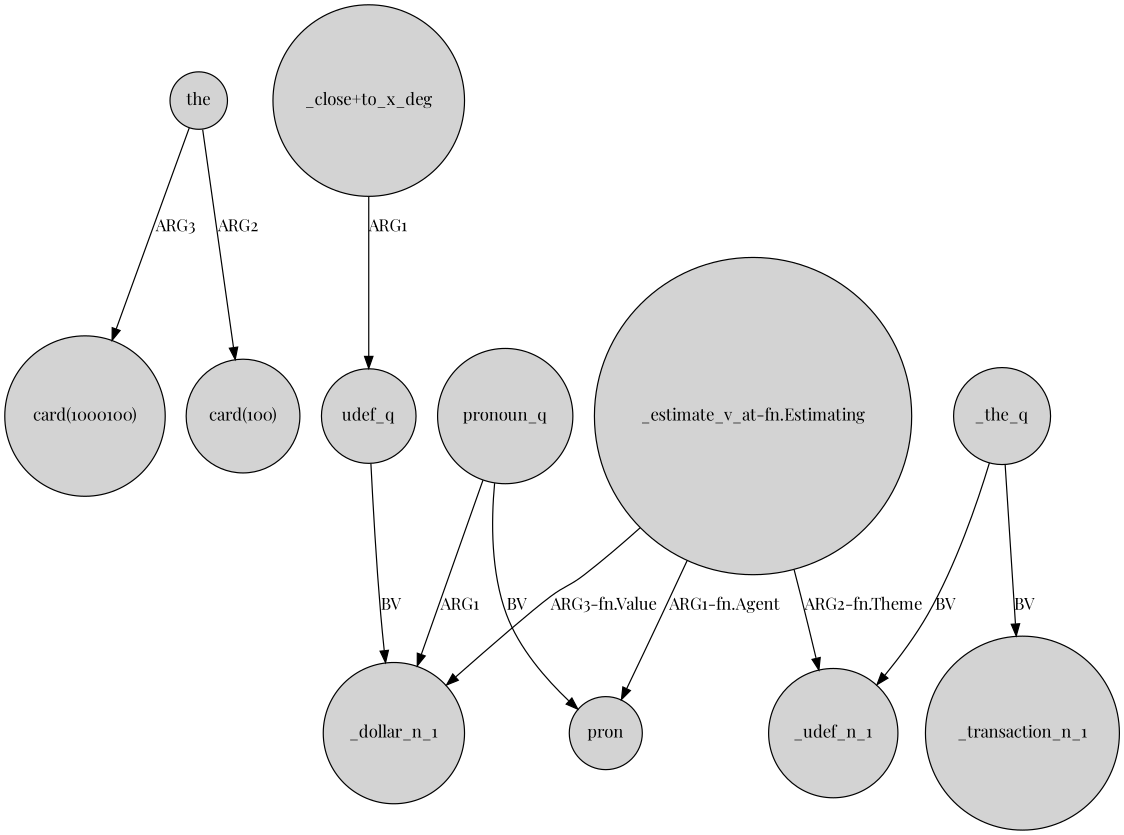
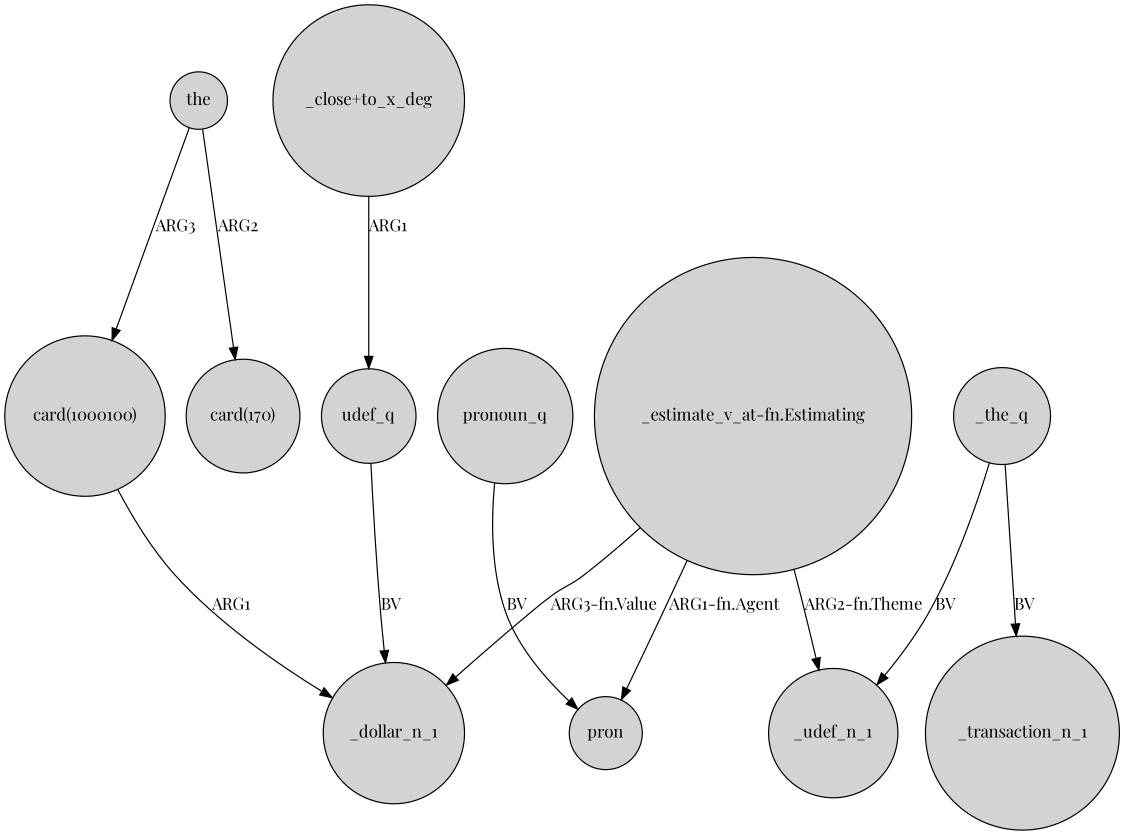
(243, 416) -> (243, 416)
(452, 567) -> (205, 605)
